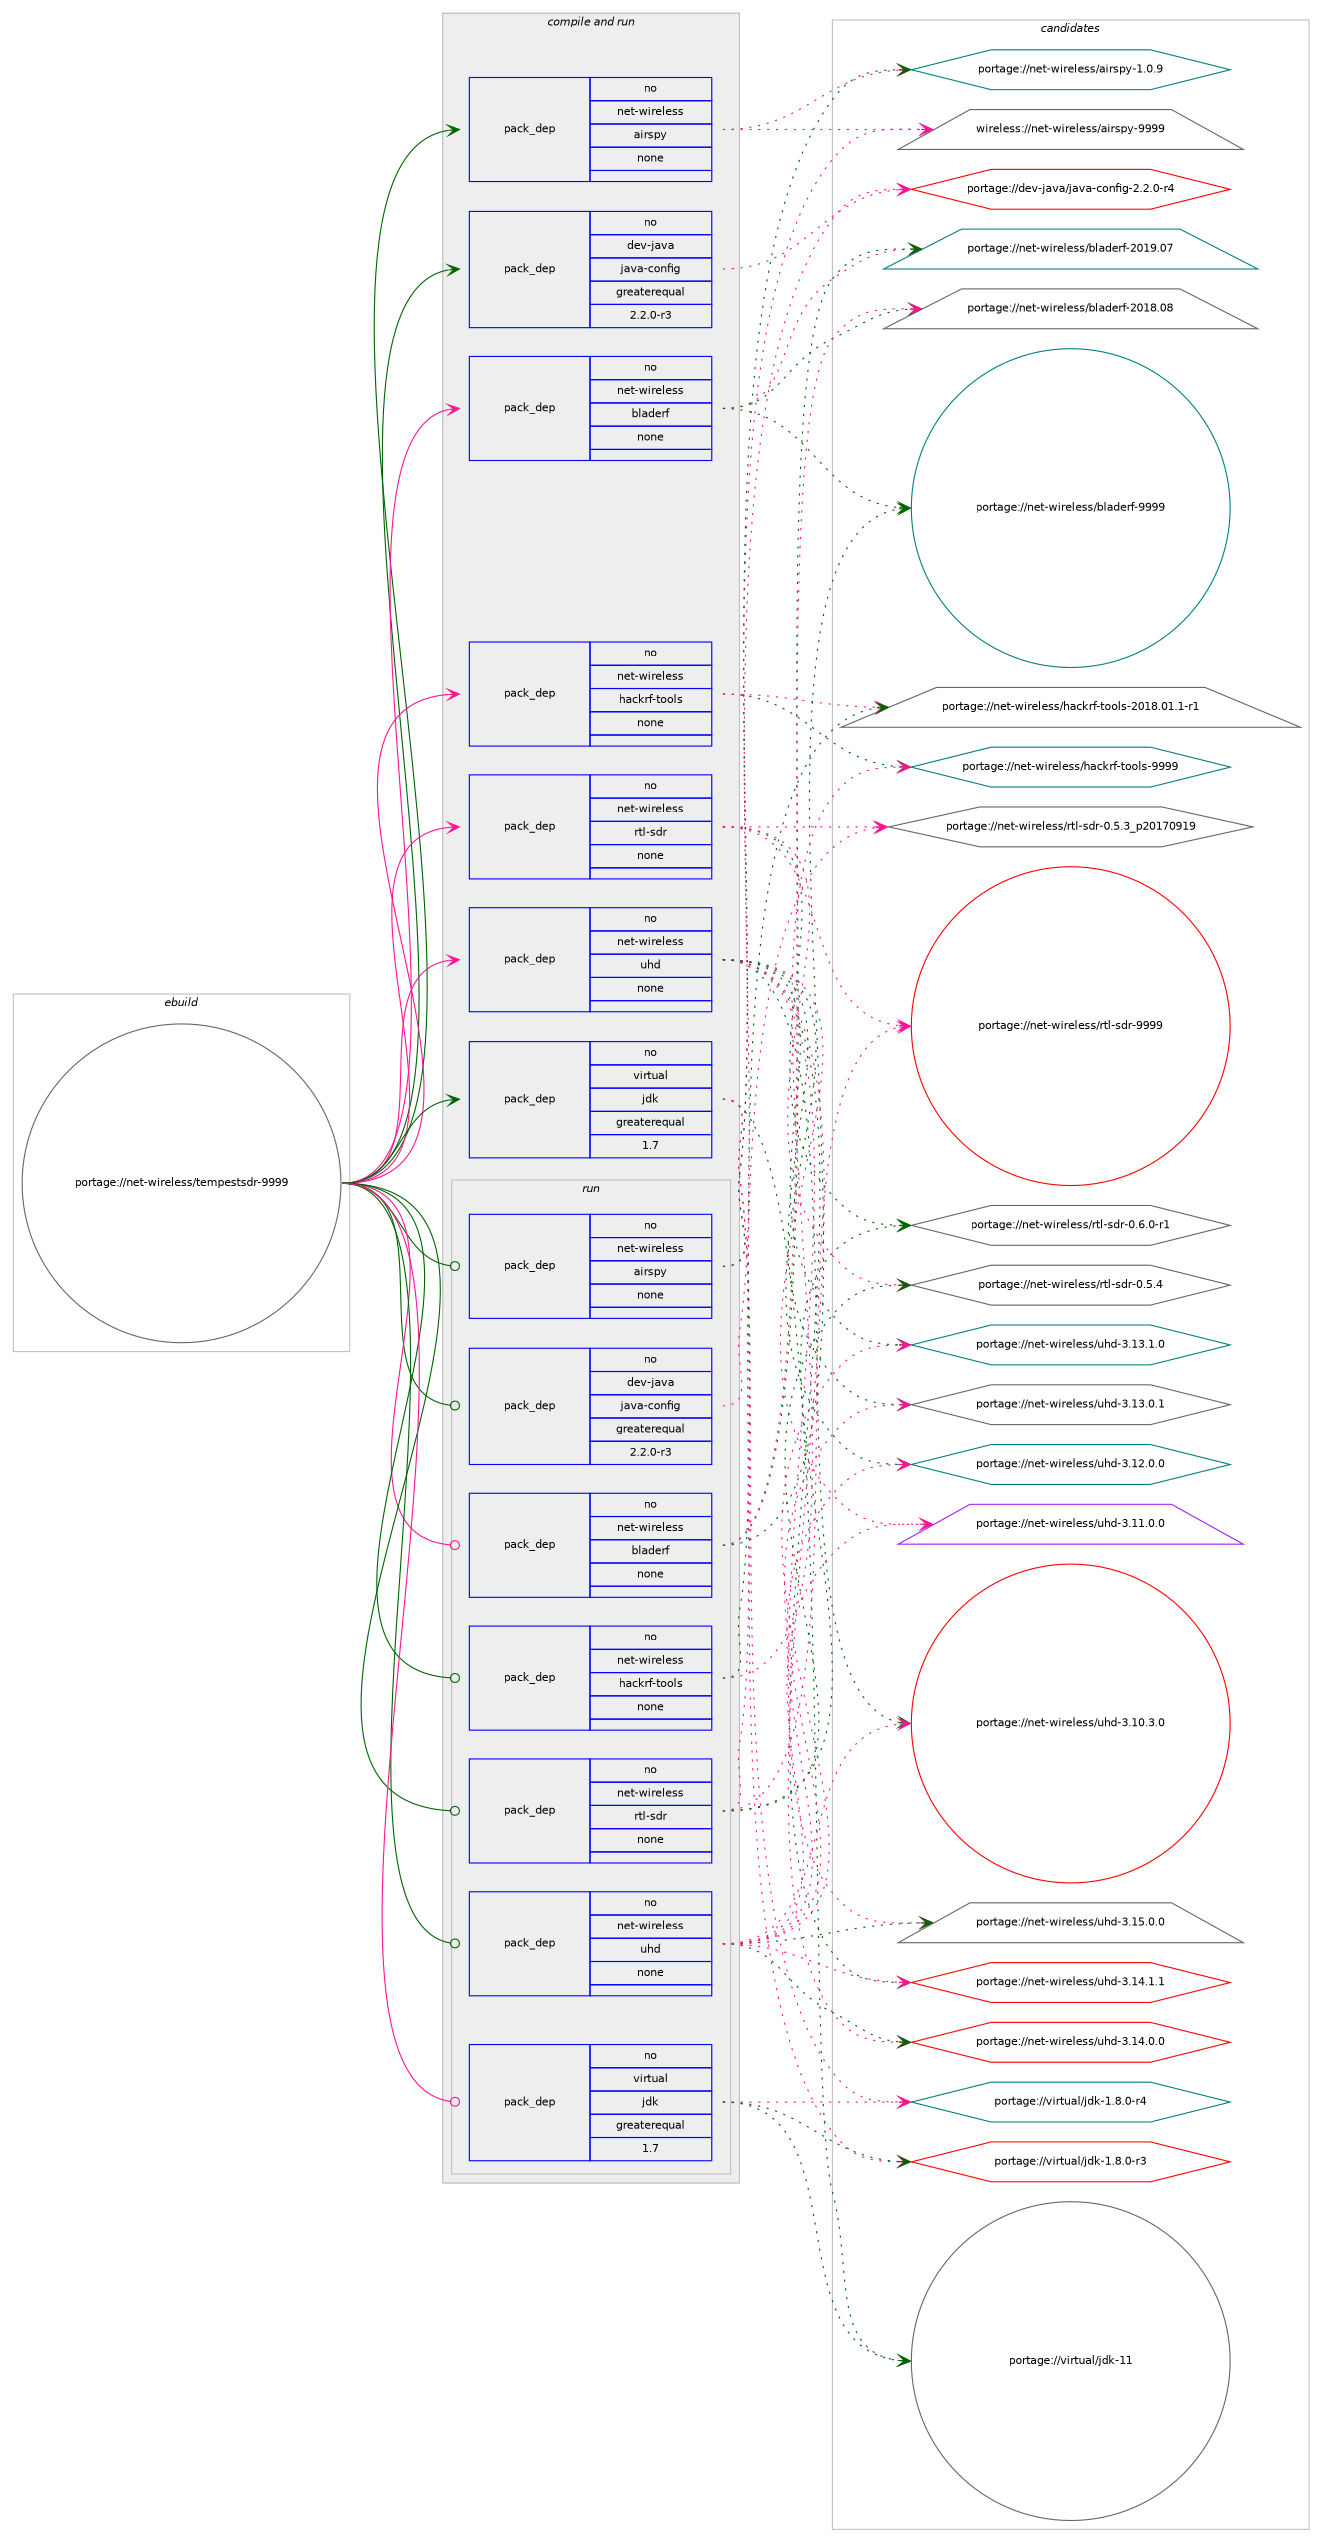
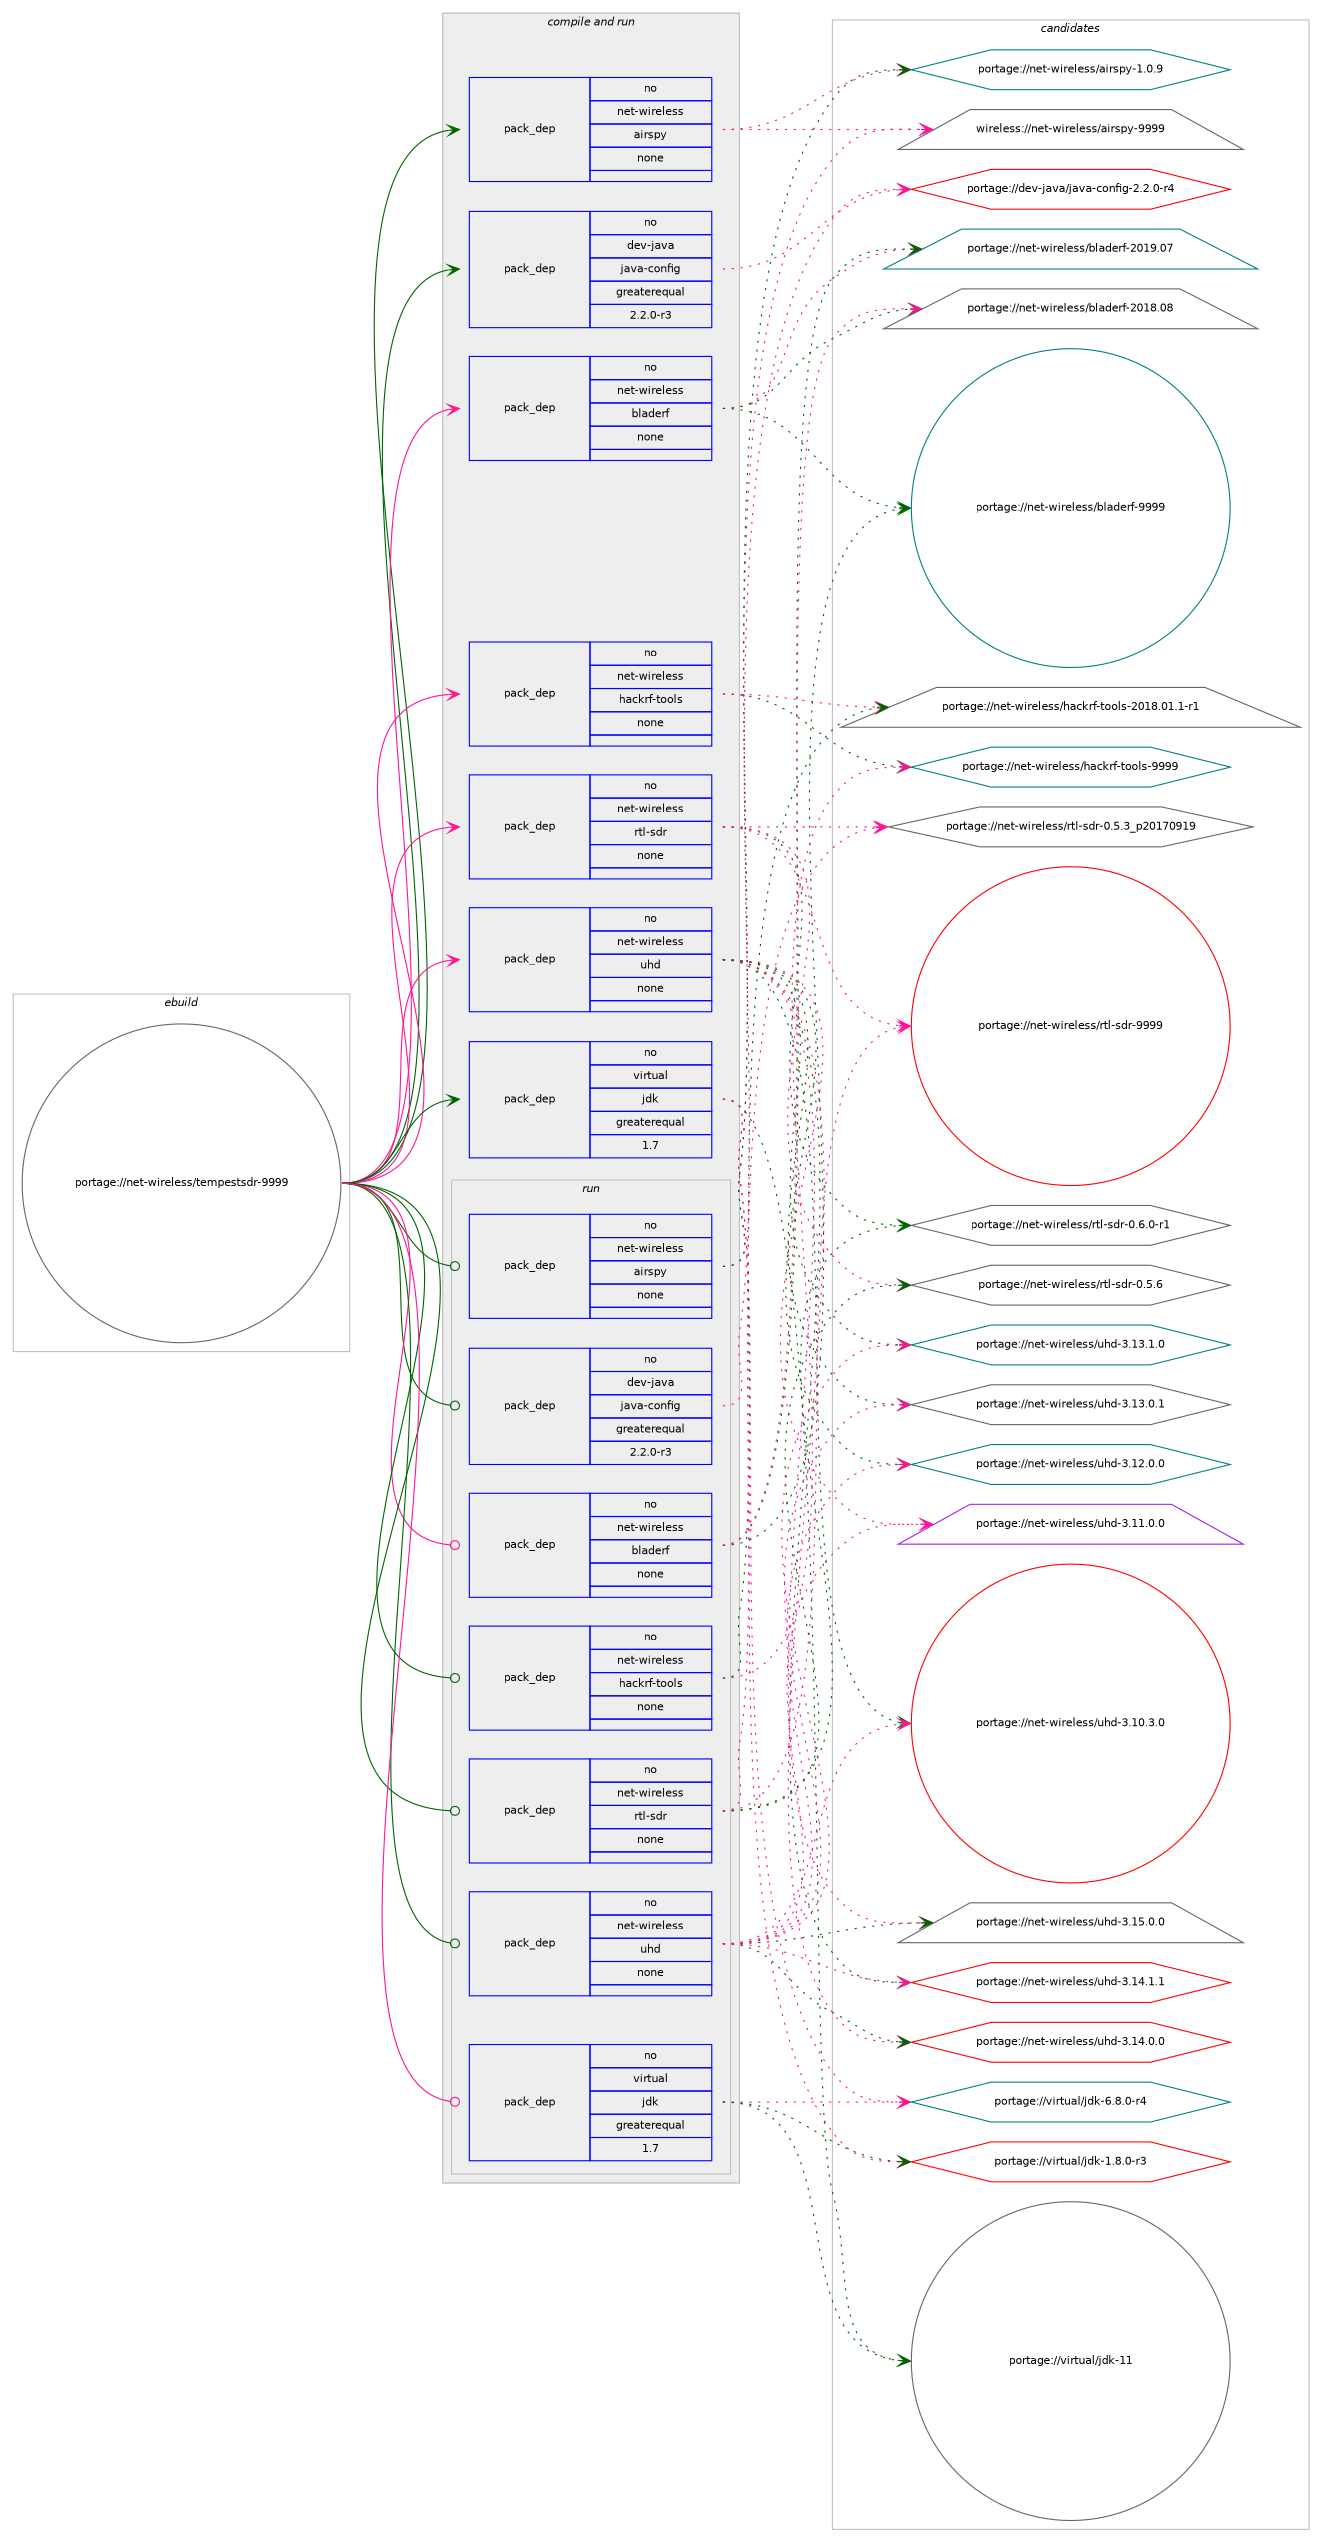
(1071, 1285) -> (1071, 1285)
(1071, 2102) -> (1071, 2102)
